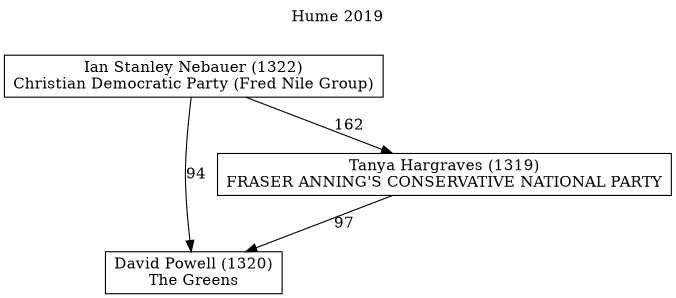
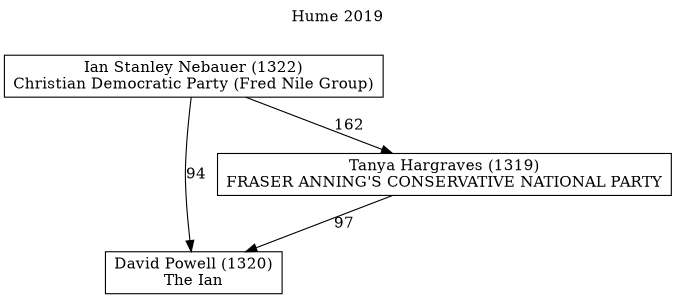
(194, 273) -> (194, 273)
